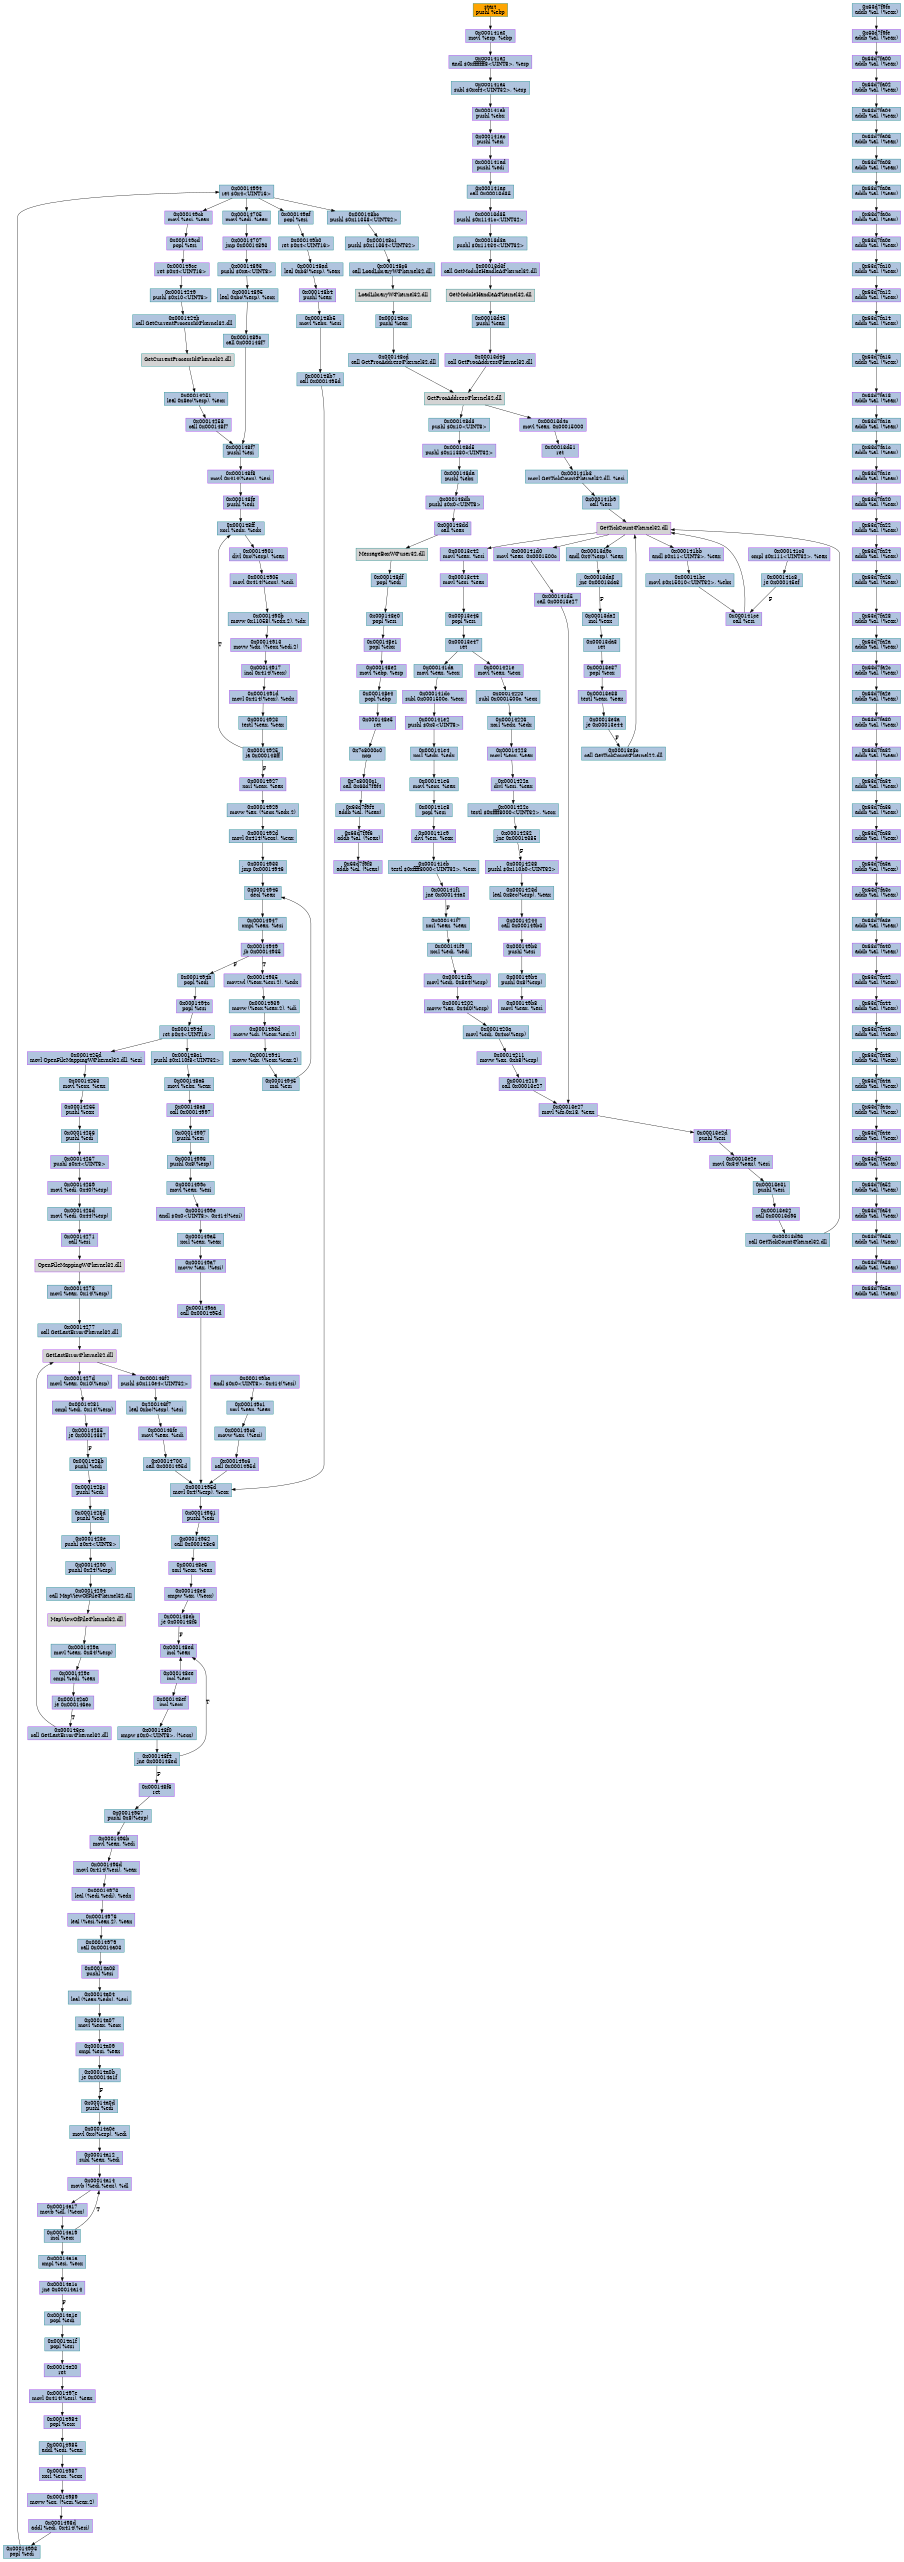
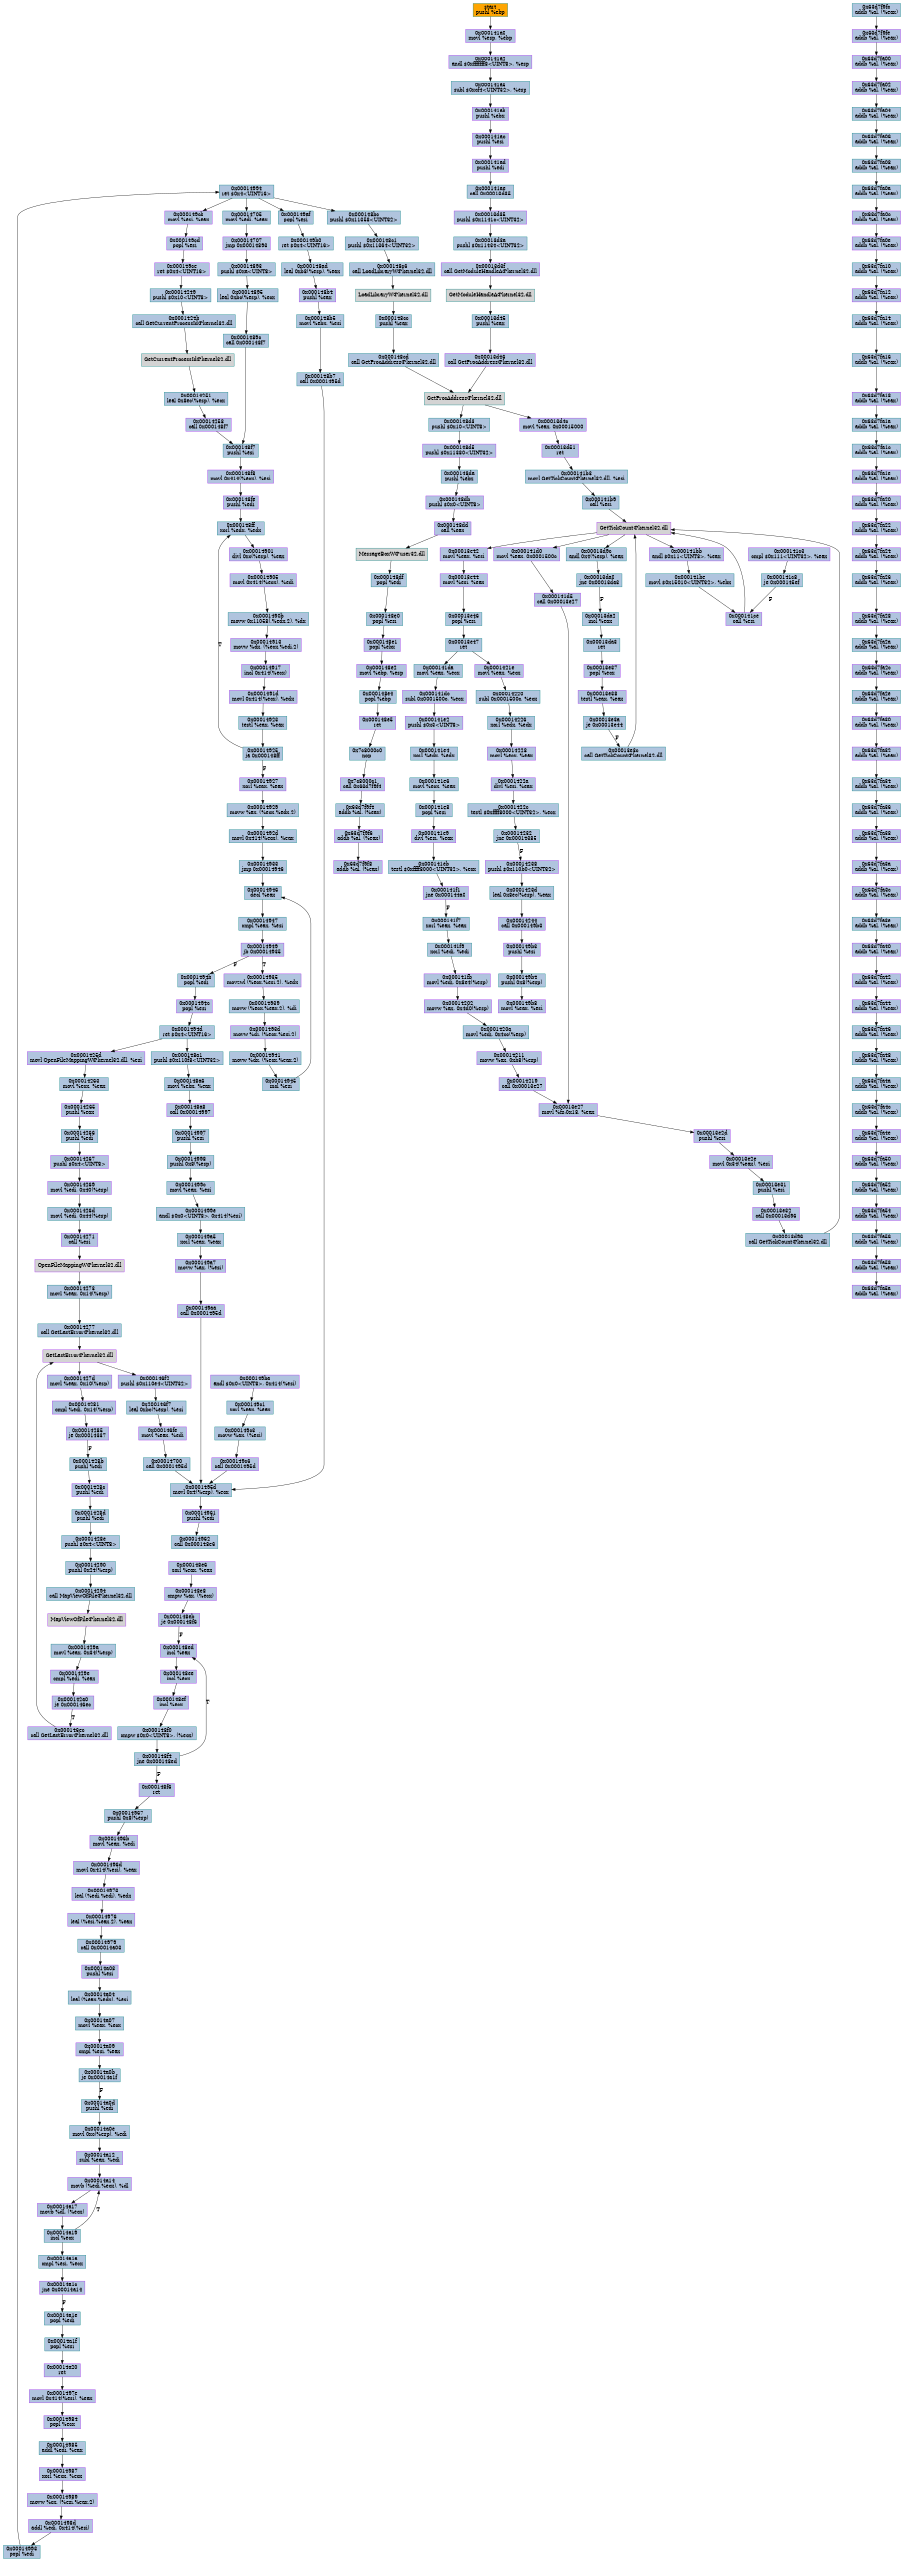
(624, 754) -> (624, 754)
(201, 1214) -> (201, 1214)
(194, 1553) -> none
(181, 1665) -> (176, 1662)
